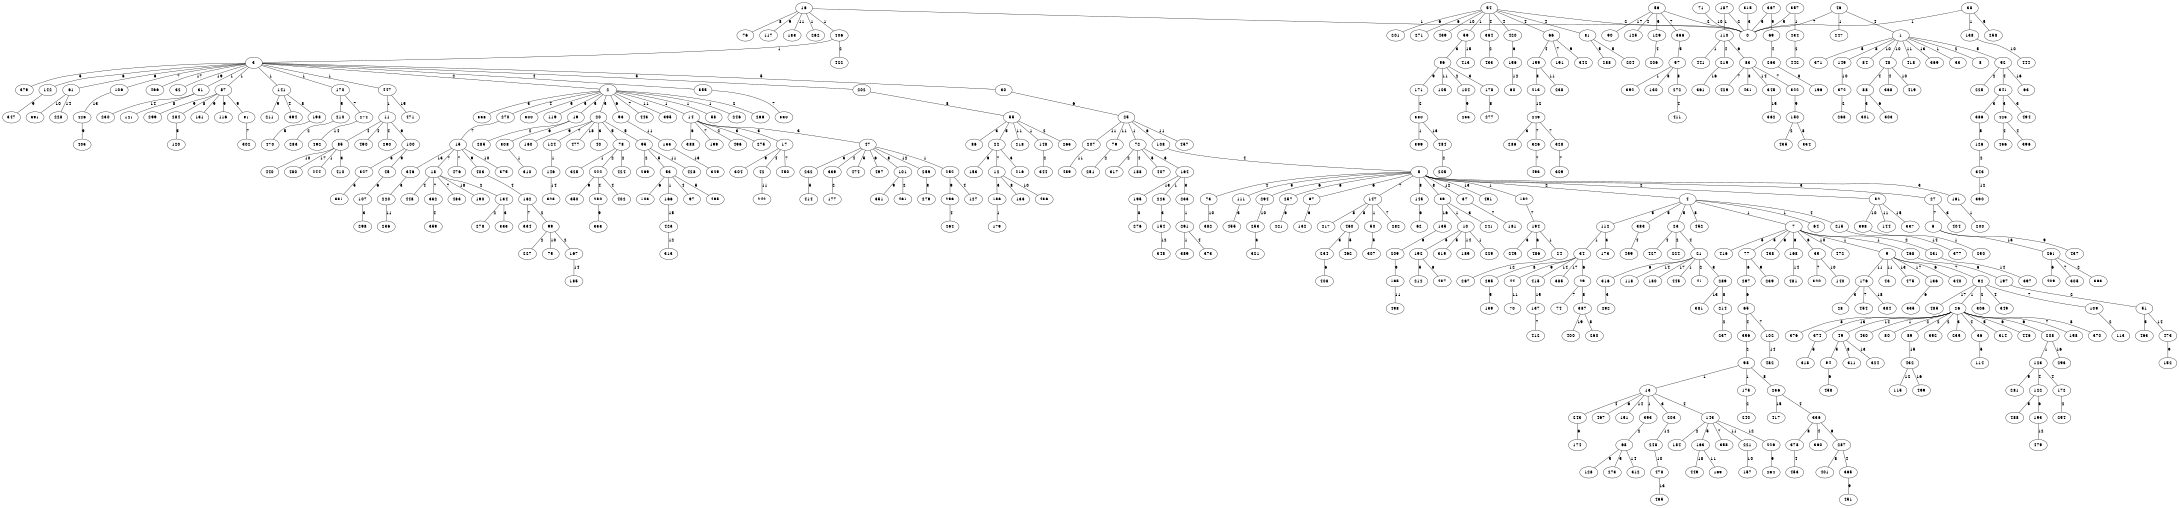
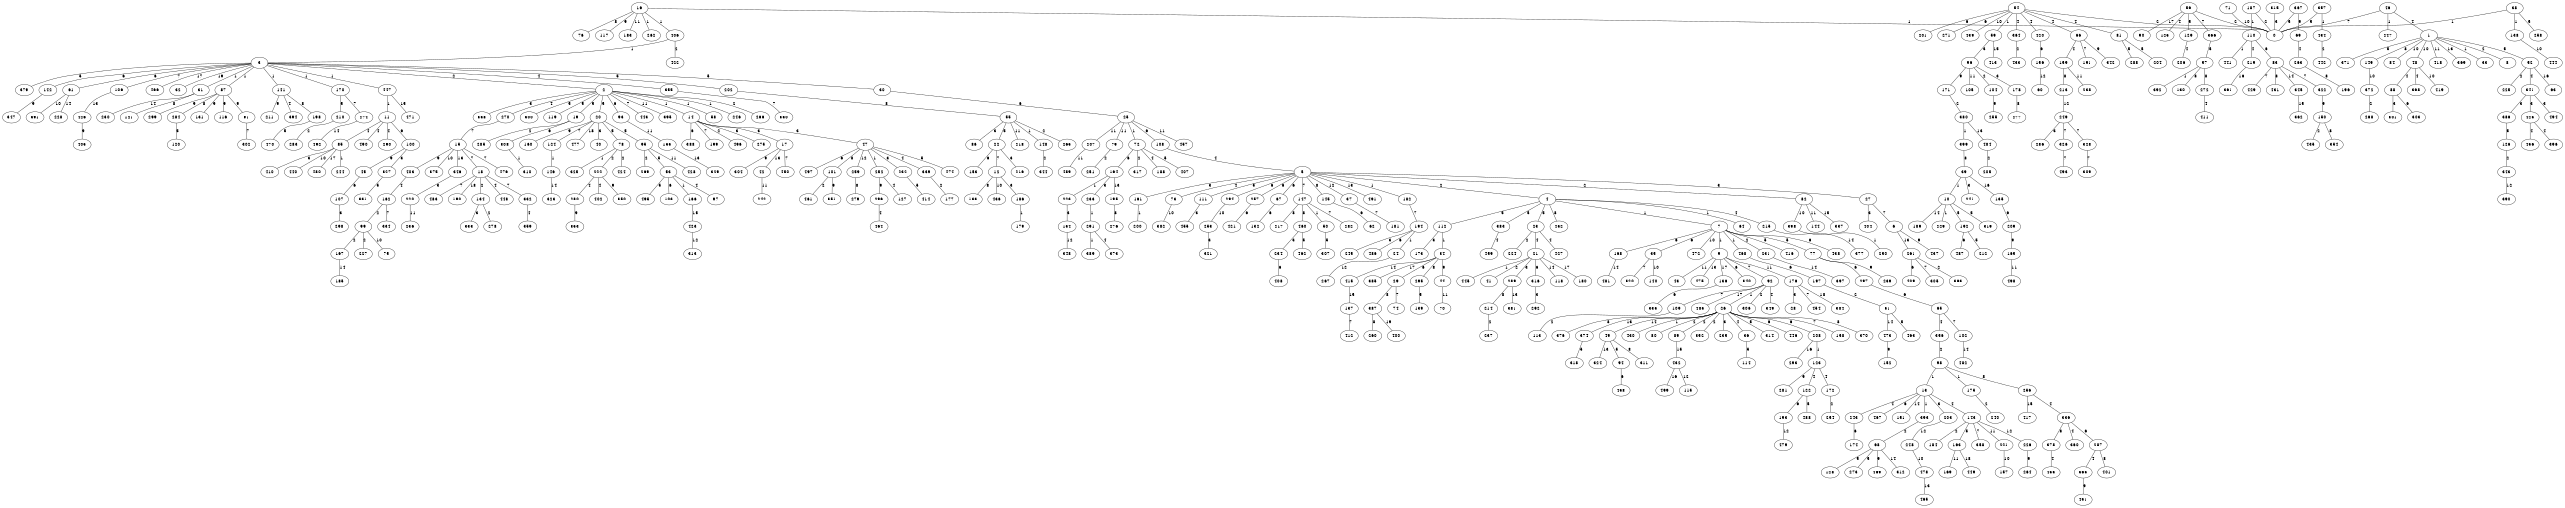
(776, 158) -> (778, 158)
(1431, 186) -> (1964, 158)
none -> (1877, 472)
